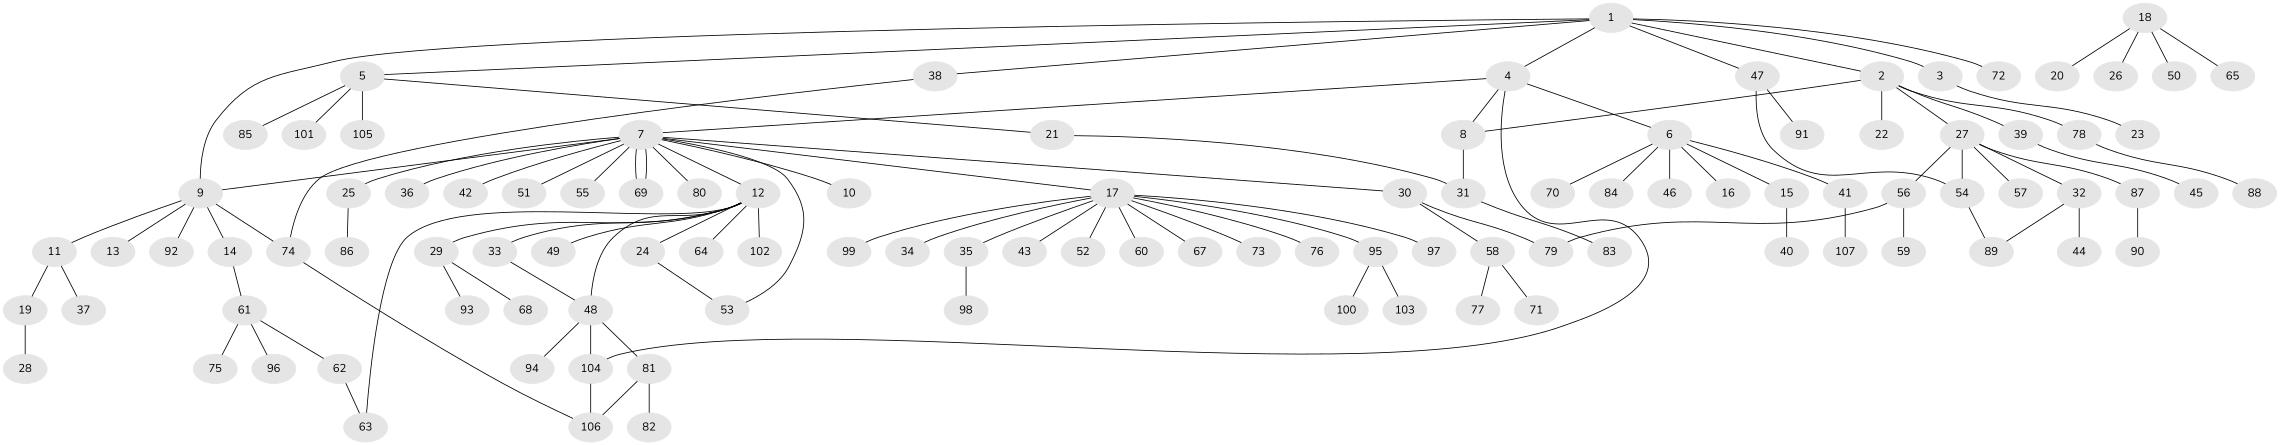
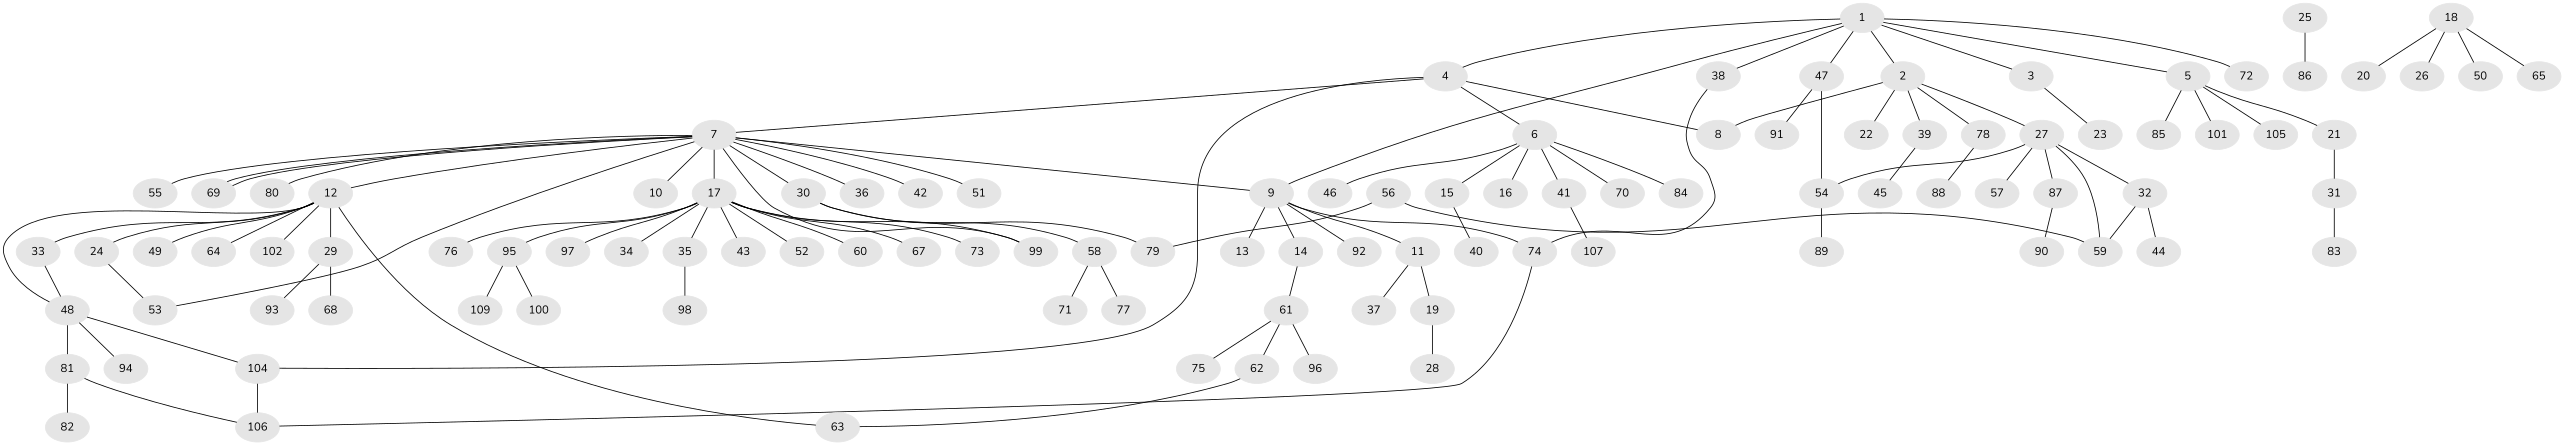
(491, 153) -> (840, 230)
(1463, 164) -> none
(1933, 164) -> (2089, 186)
(2035, 223) -> (2123, 223)
(1405, 310) -> (480, 310)
